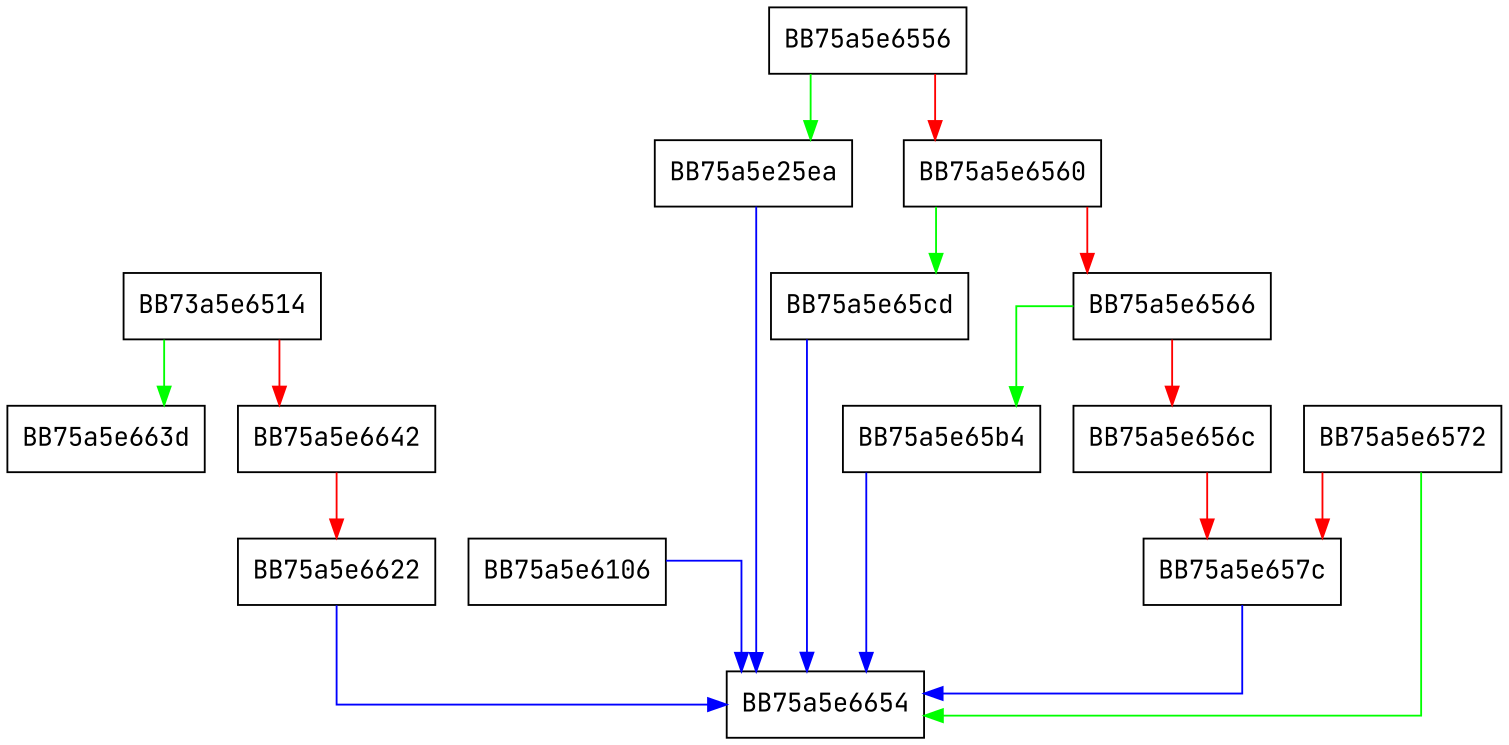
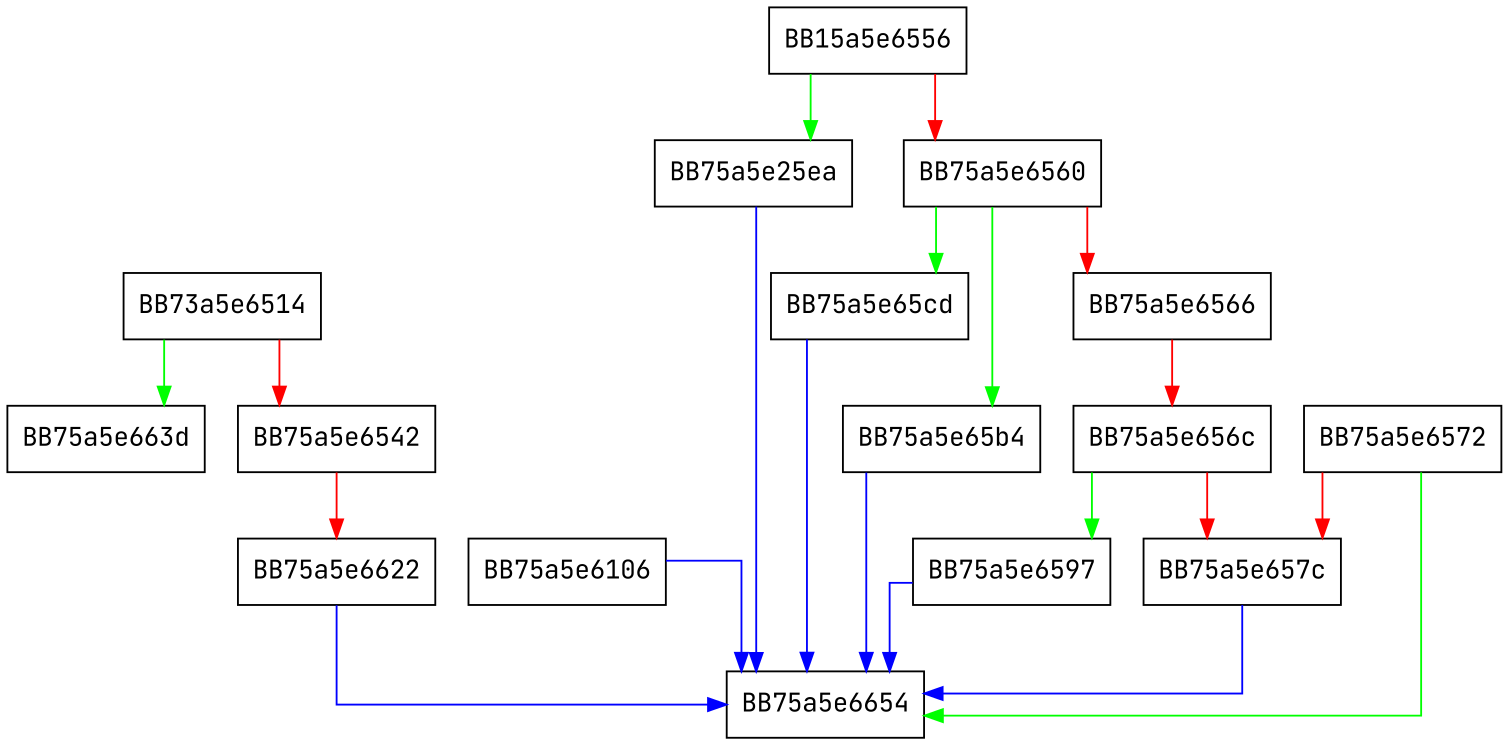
(868, 41) -> (868, 41)
(1016, 318) -> (992, 297)
(337, 439) -> (337, 439)
none -> (1012, 572)
